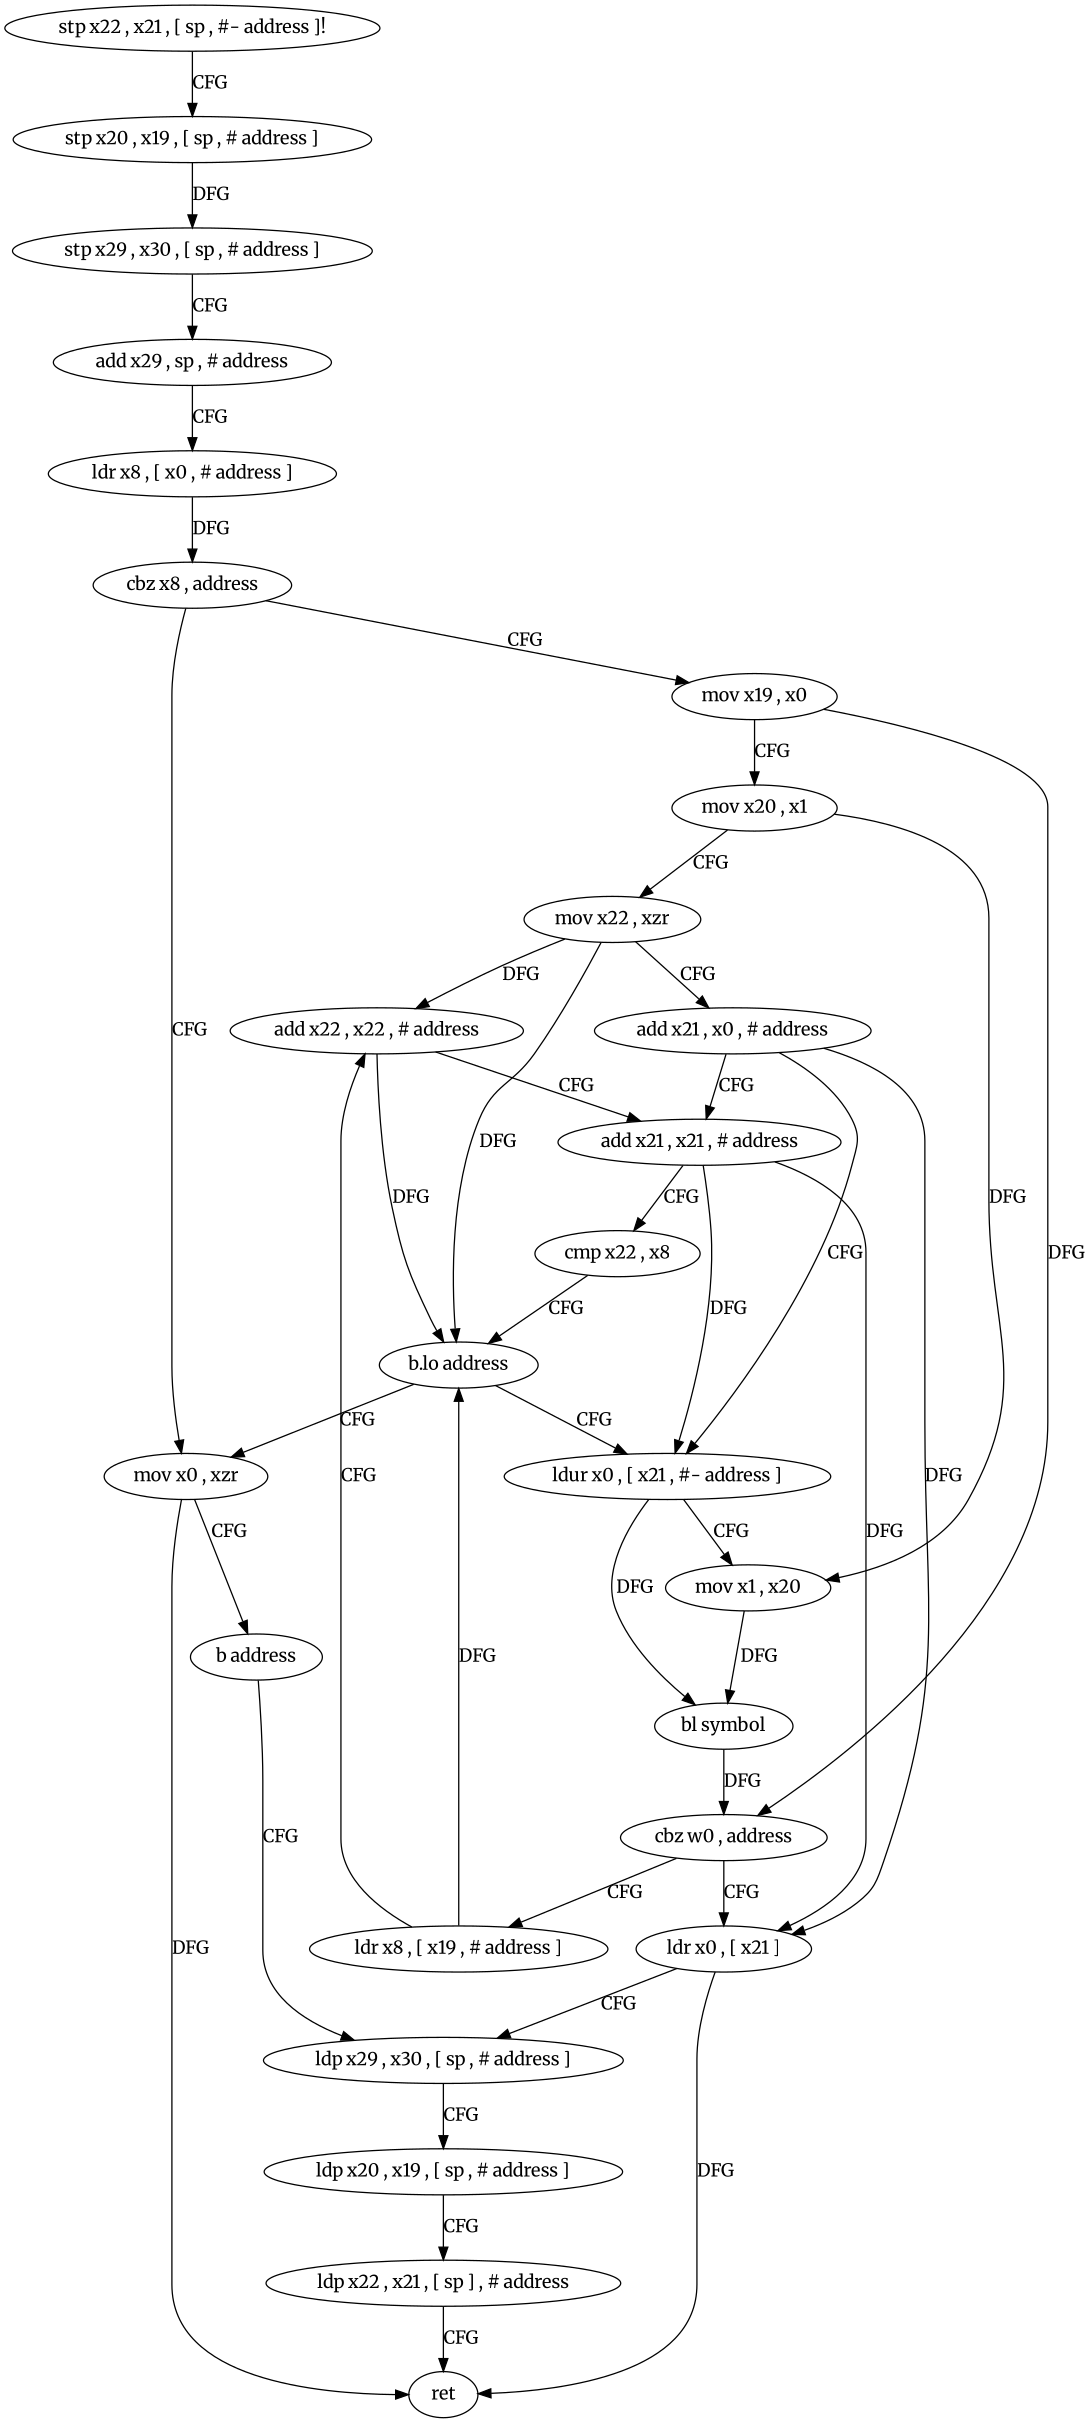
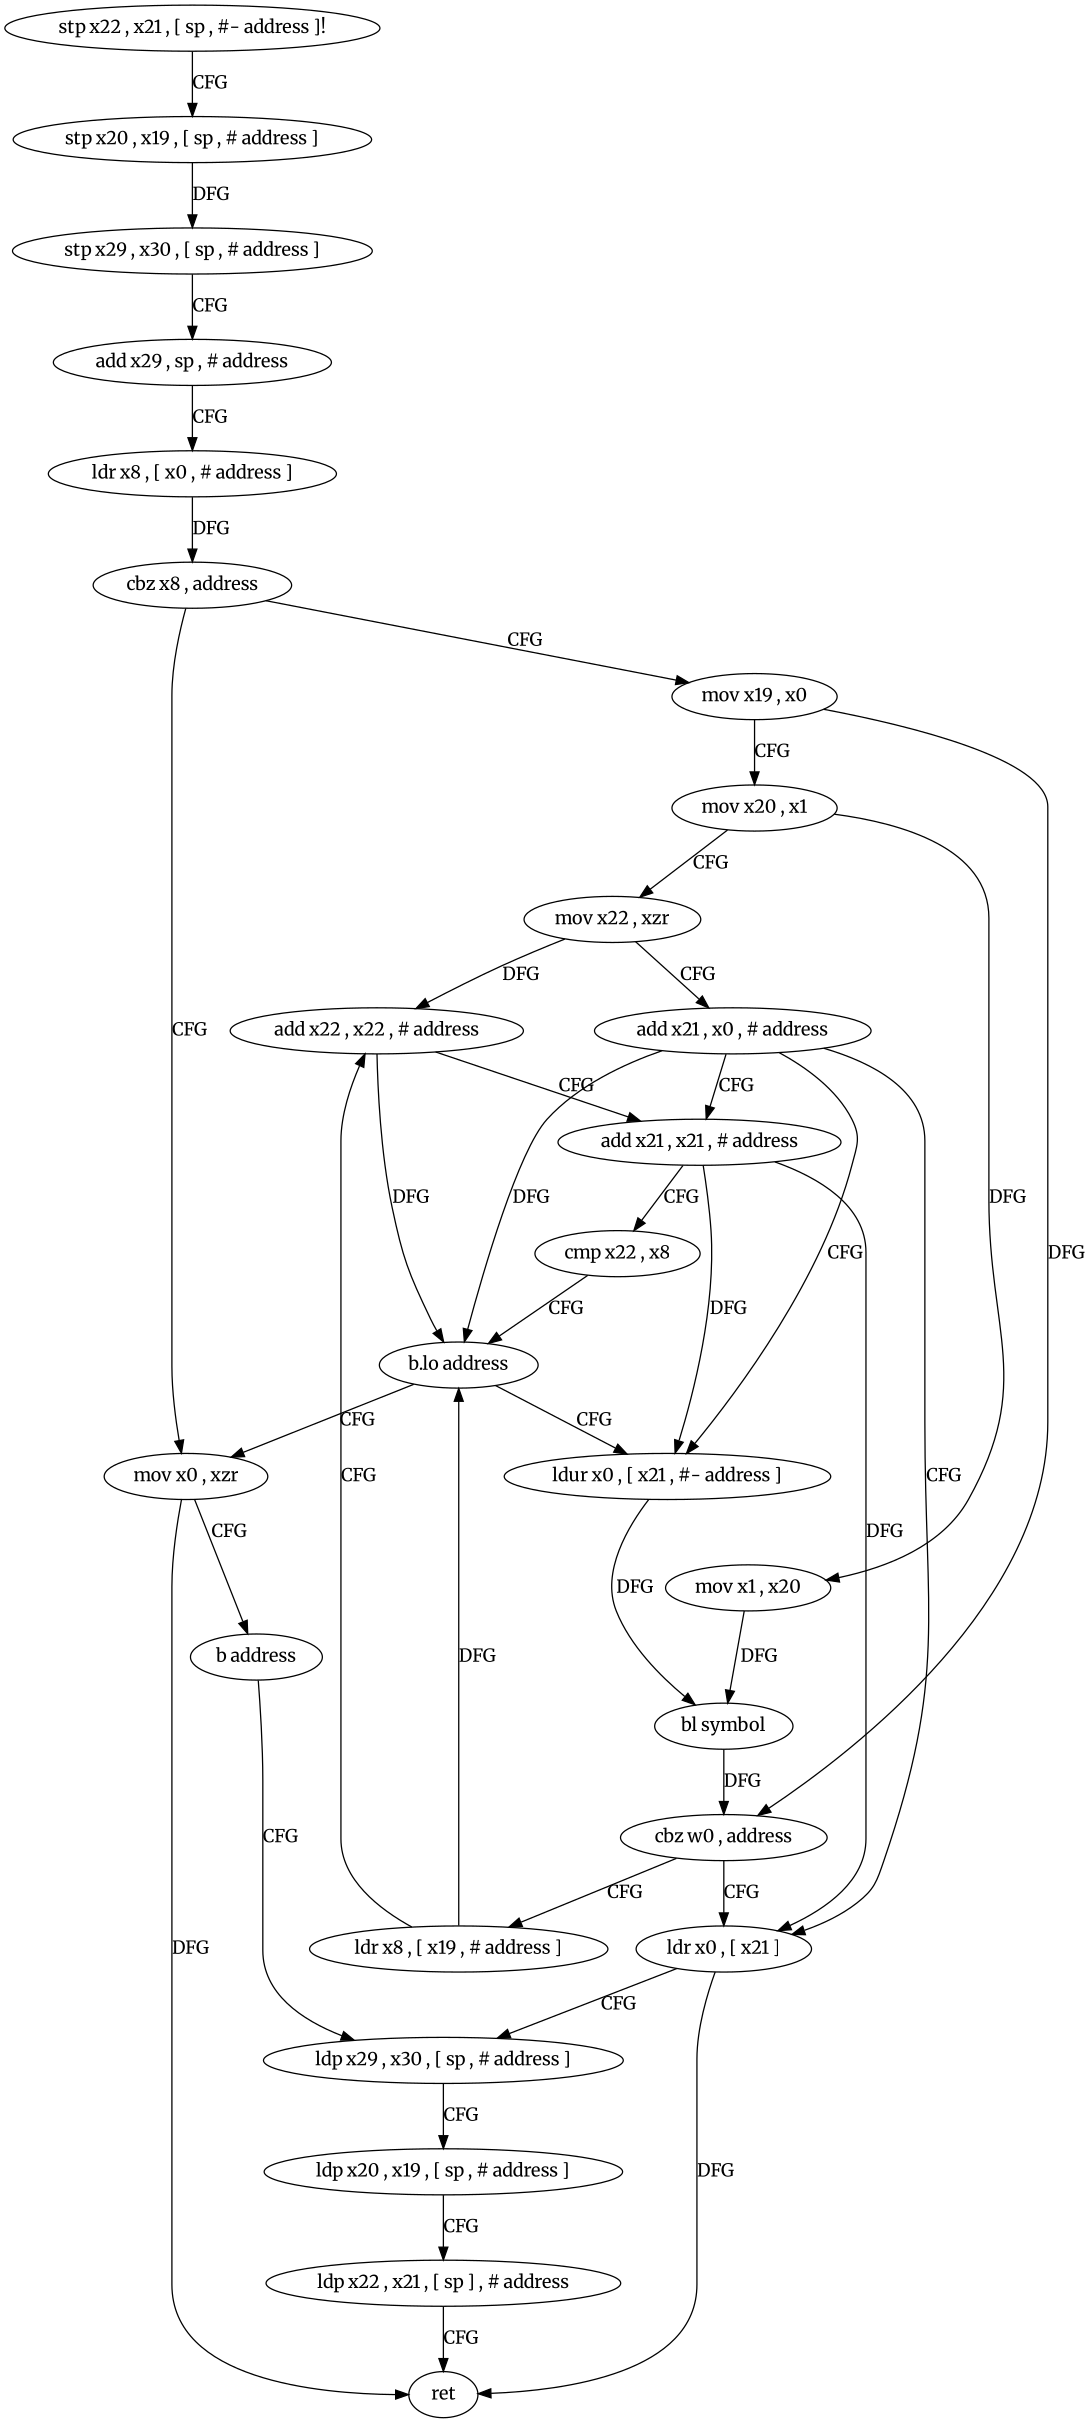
(480, 1118) -> (524, 1158)
(944, 1476) -> (944, 1476)
(704, 1527) -> none
